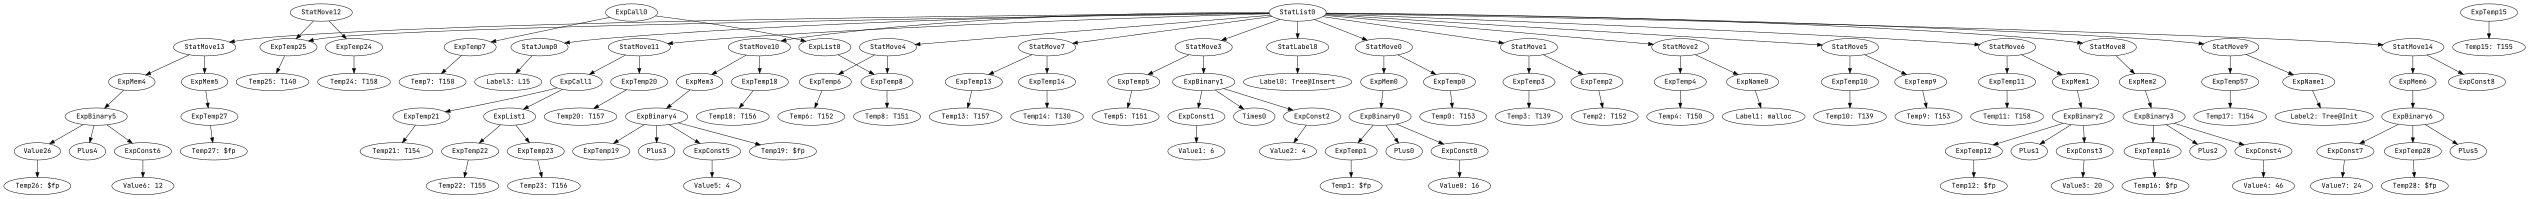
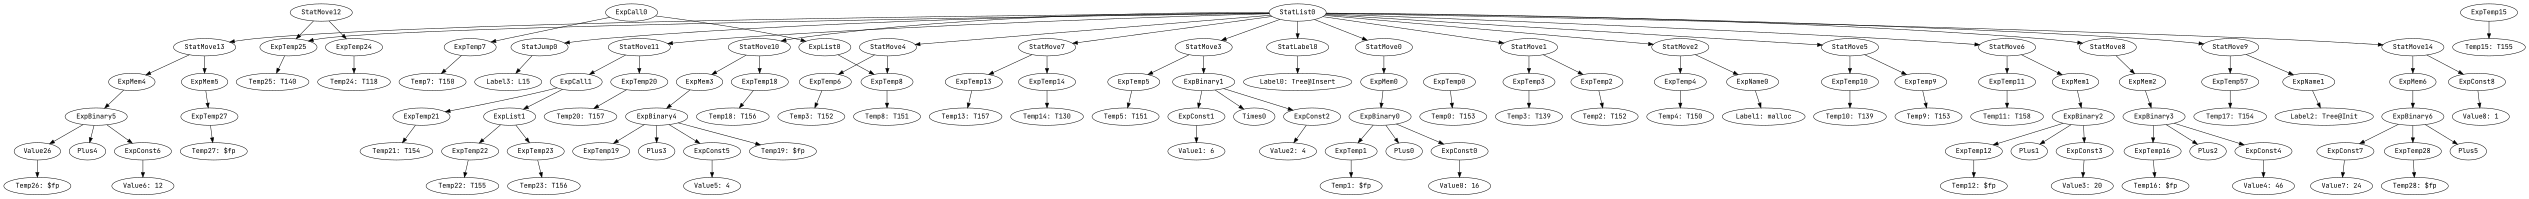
(1415, 64) -> none
(354, 82) -> (354, 82)
(811, 117) -> (811, 117)
none -> (2481, 117)
